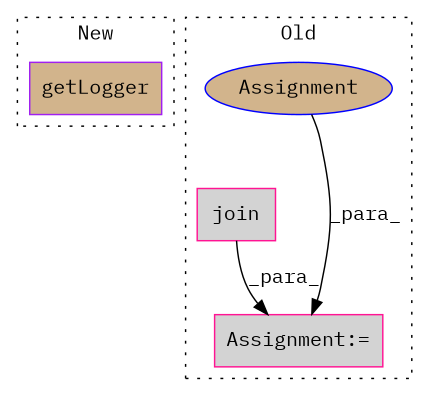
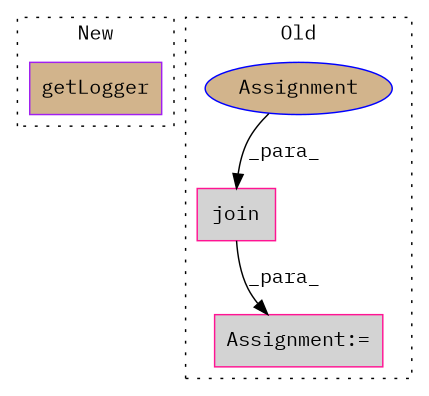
(330, 207) -> (248, 141)
